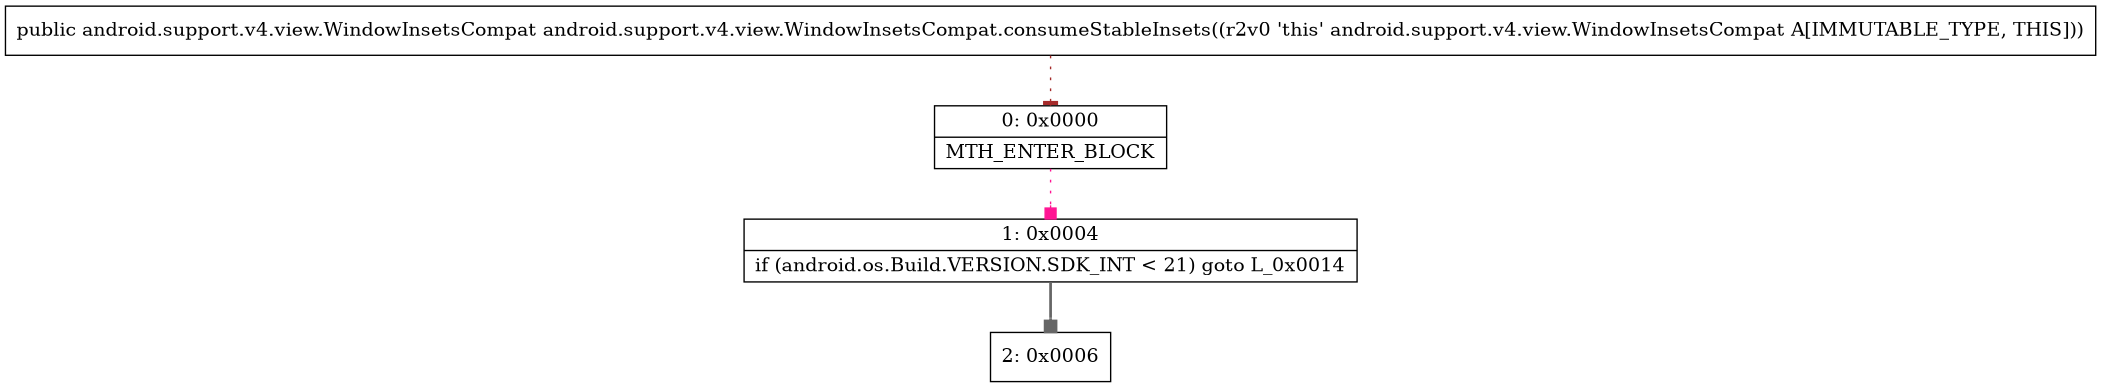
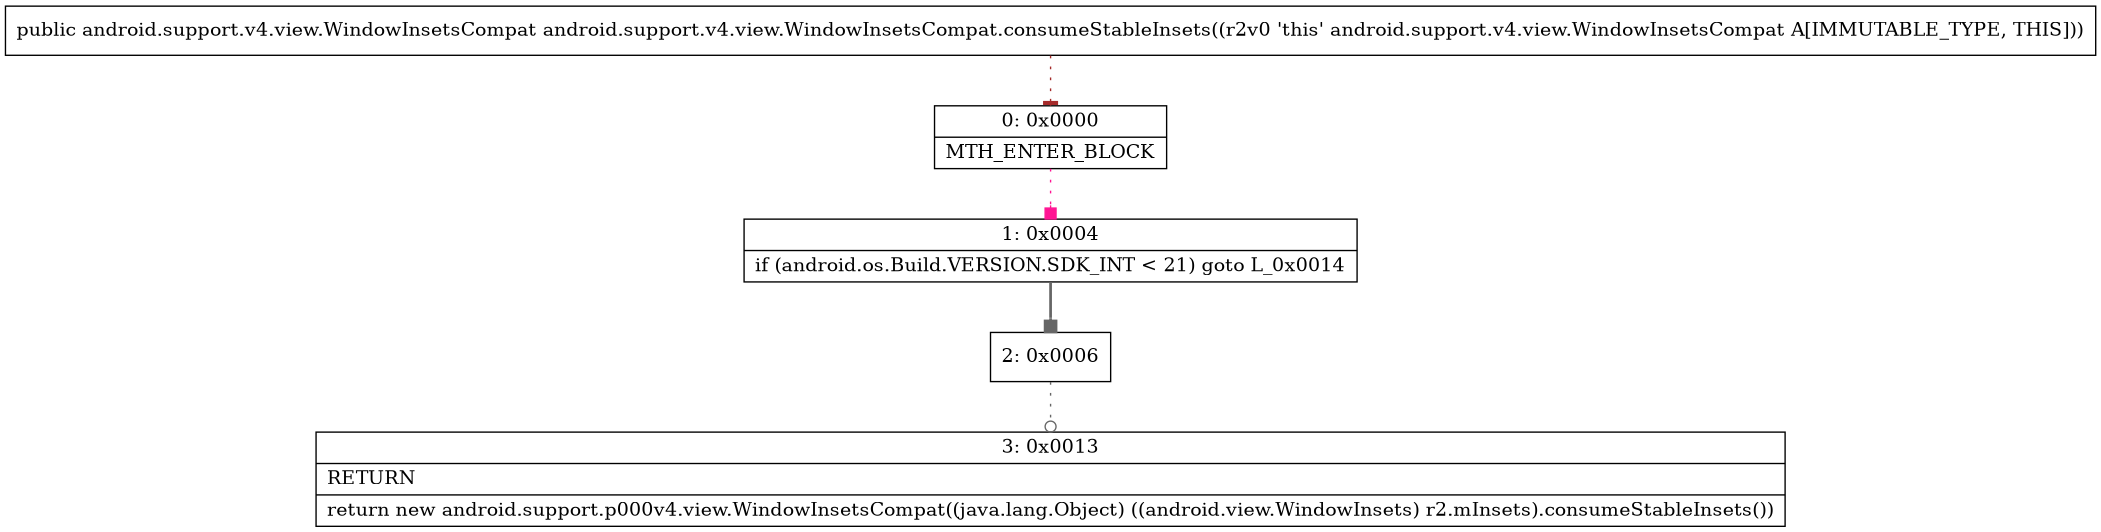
none -> (1051, 479)
